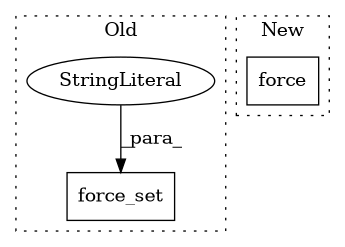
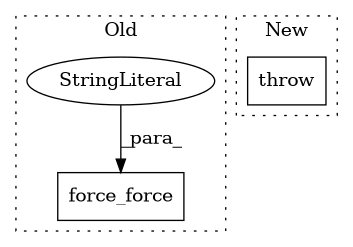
(283, 81) -> (287, 81)
(121, 197) -> (121, 197)
